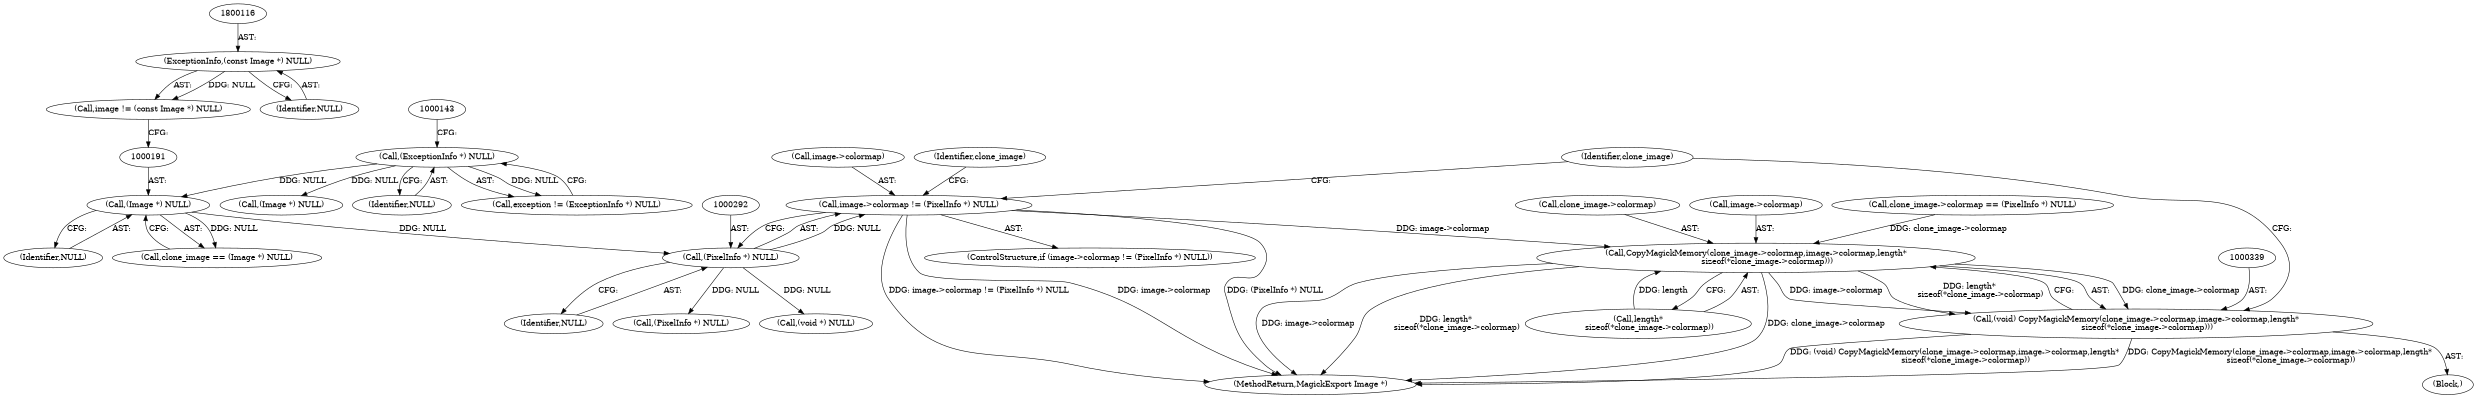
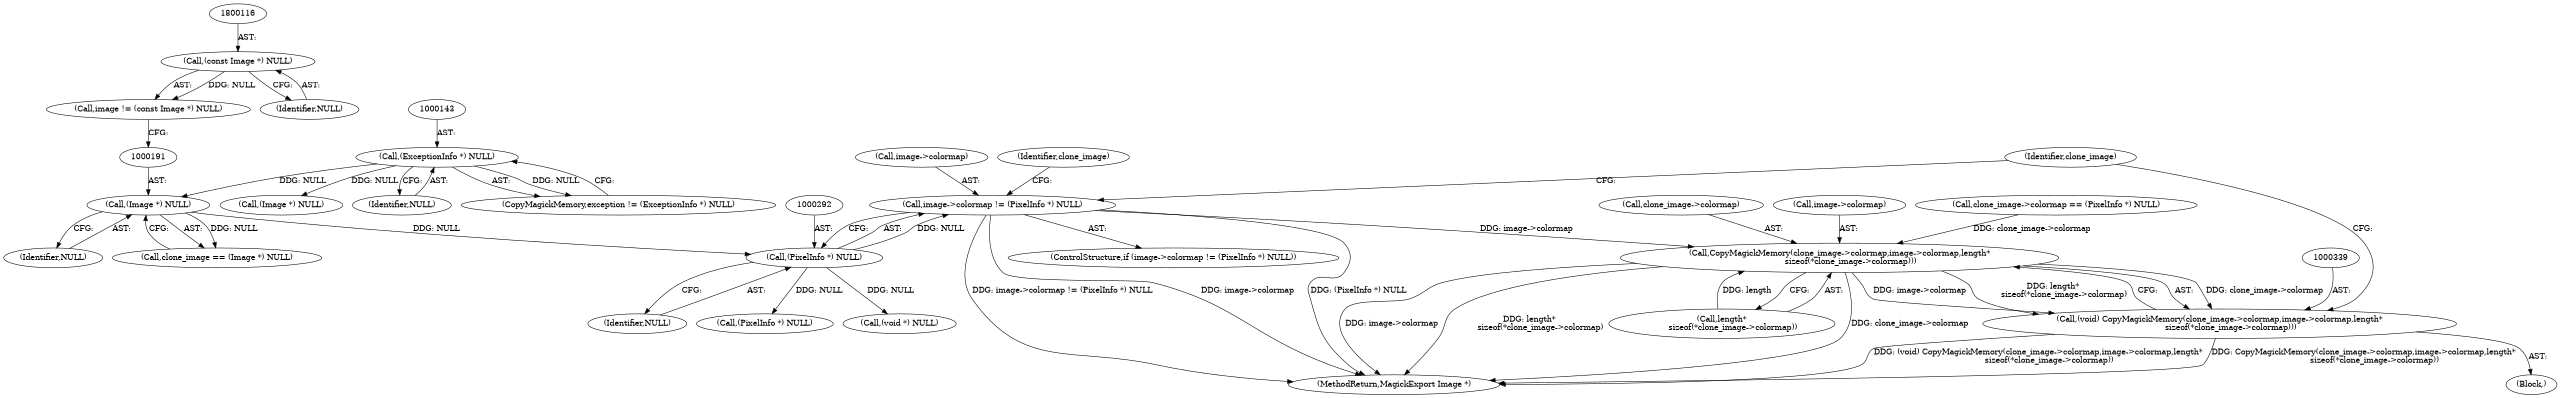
(238, 62) -> (238, 62)
(448, 133) -> (448, 133)
(577, 205) -> (619, 205)
